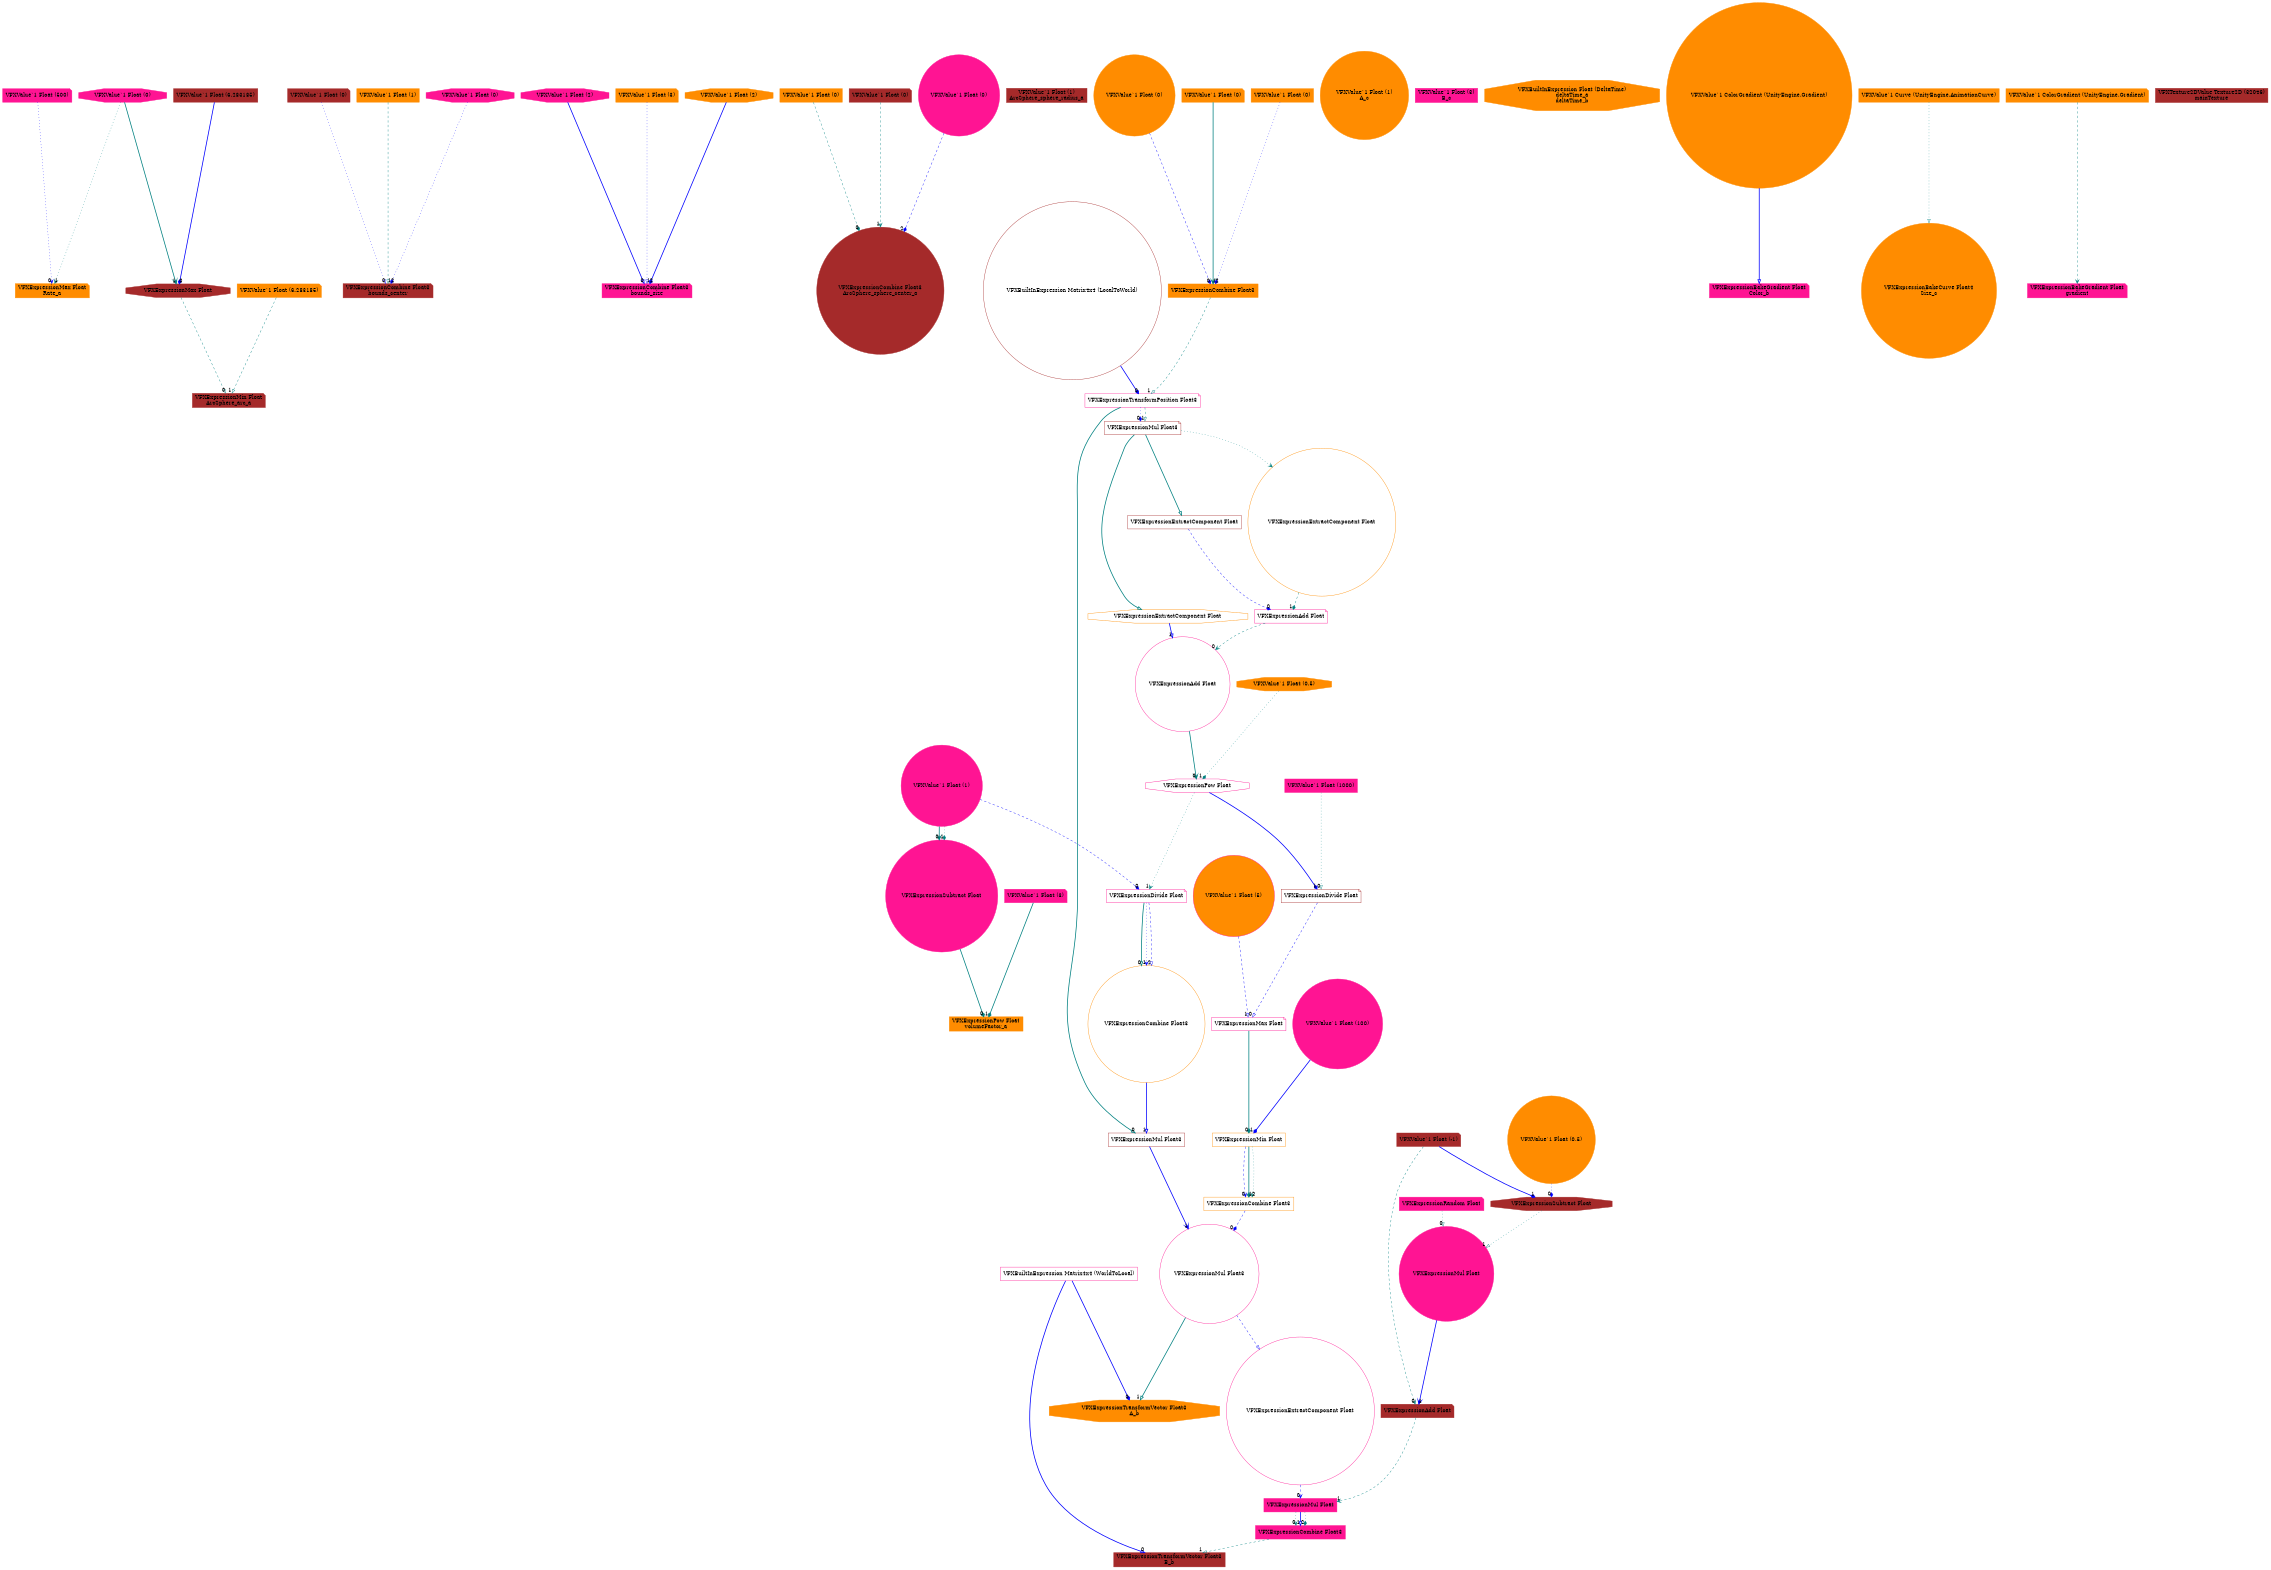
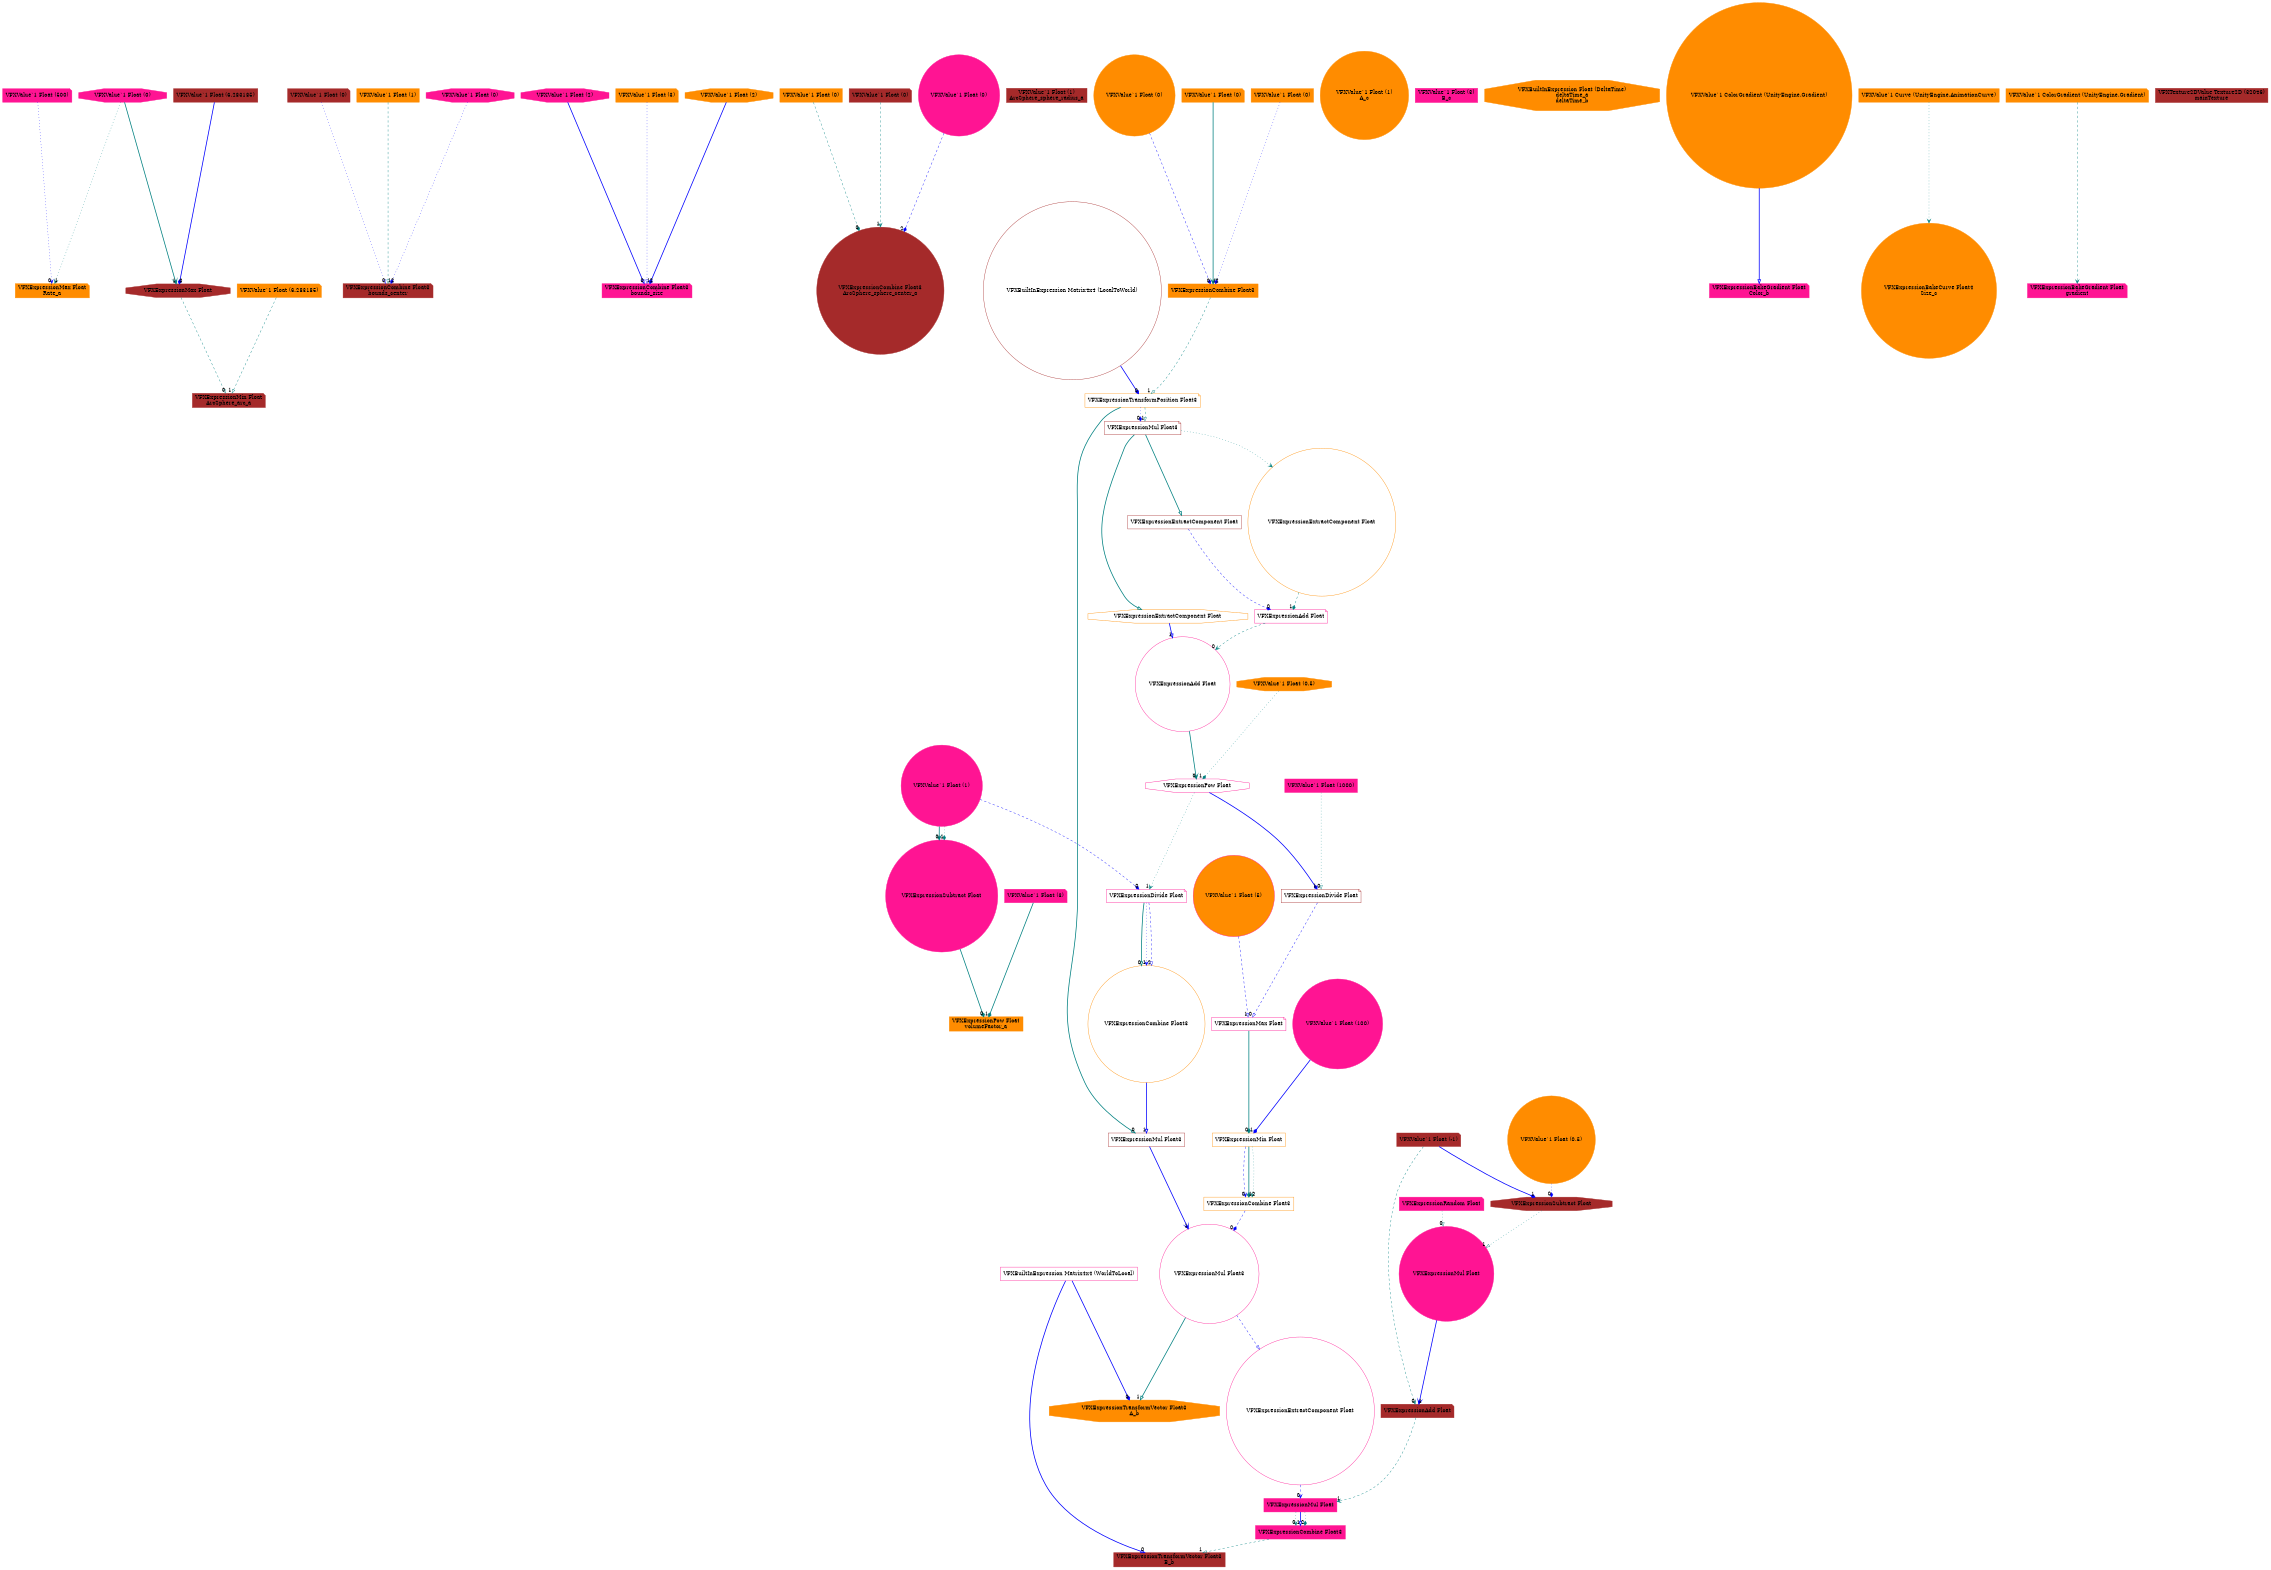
(1929, 161) -> (1929, 161)
(1143, 400) -> (1143, 400)
